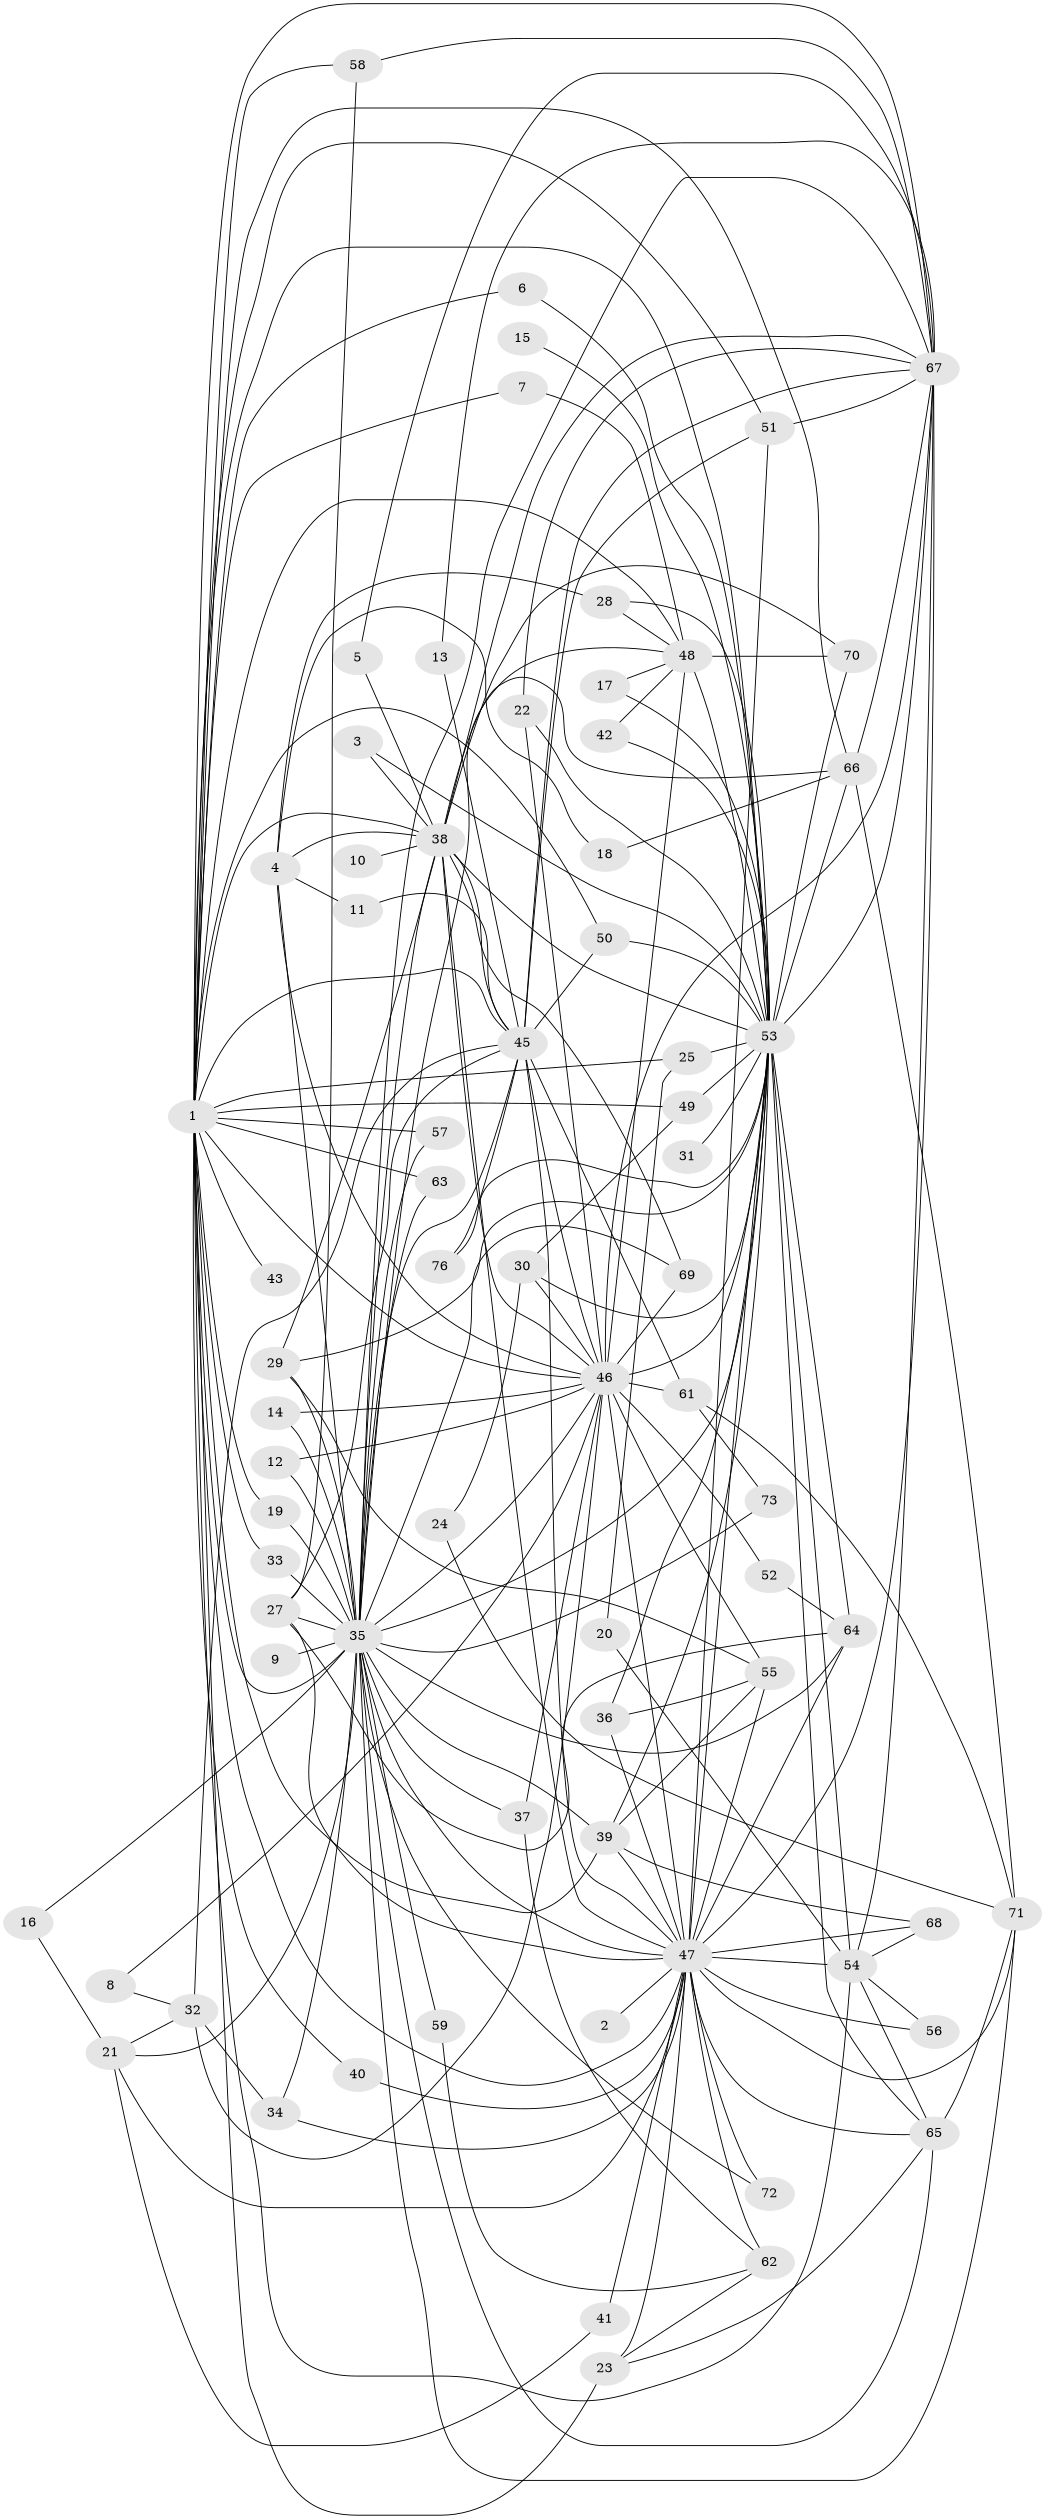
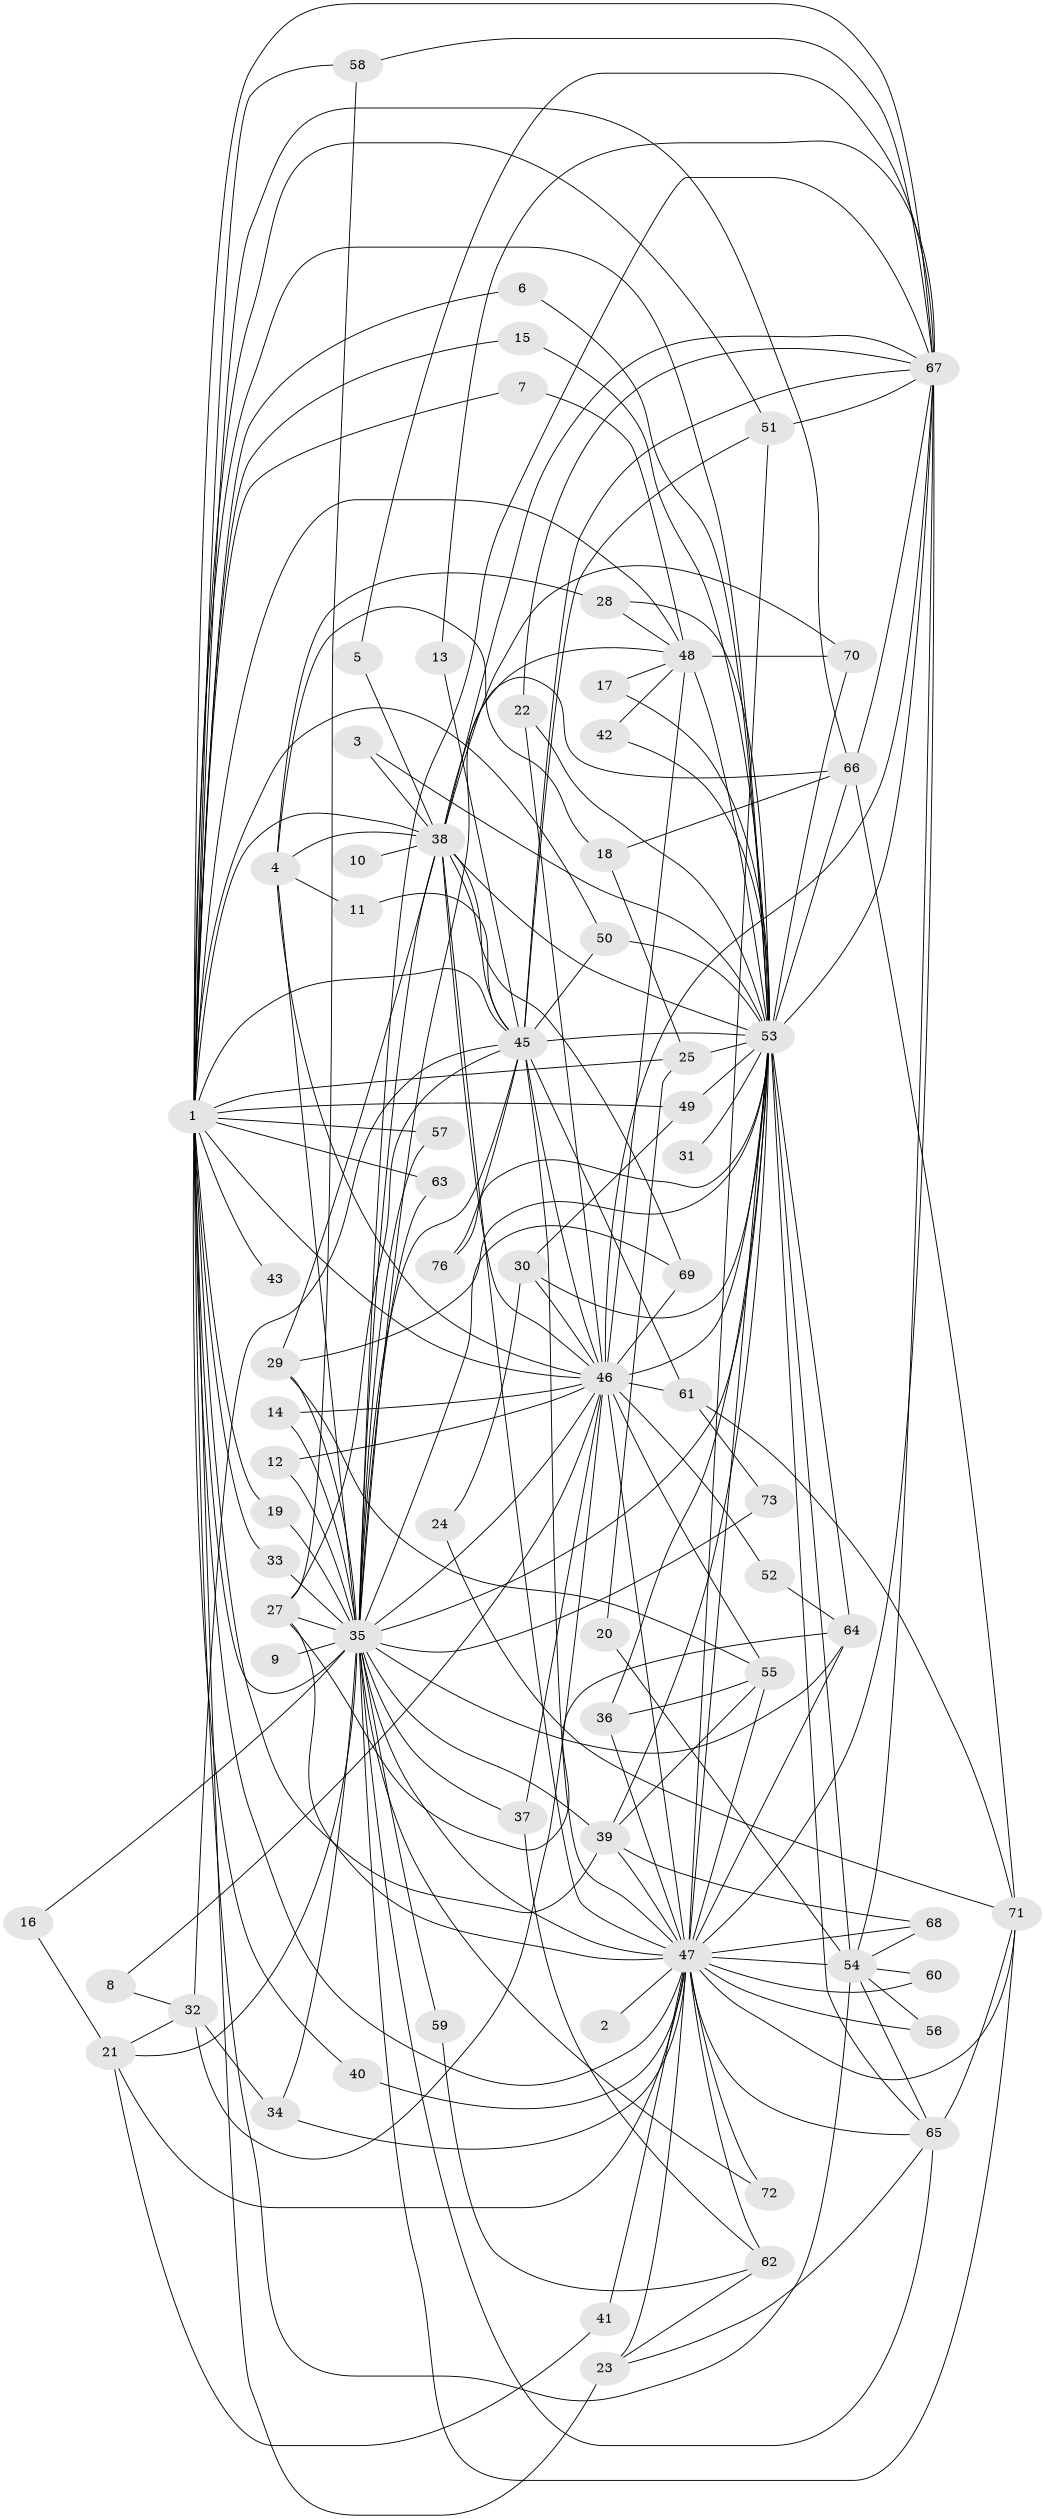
none -> (244, 478)
none -> (646, 956)
none -> (651, 1034)
none -> (934, 1976)
